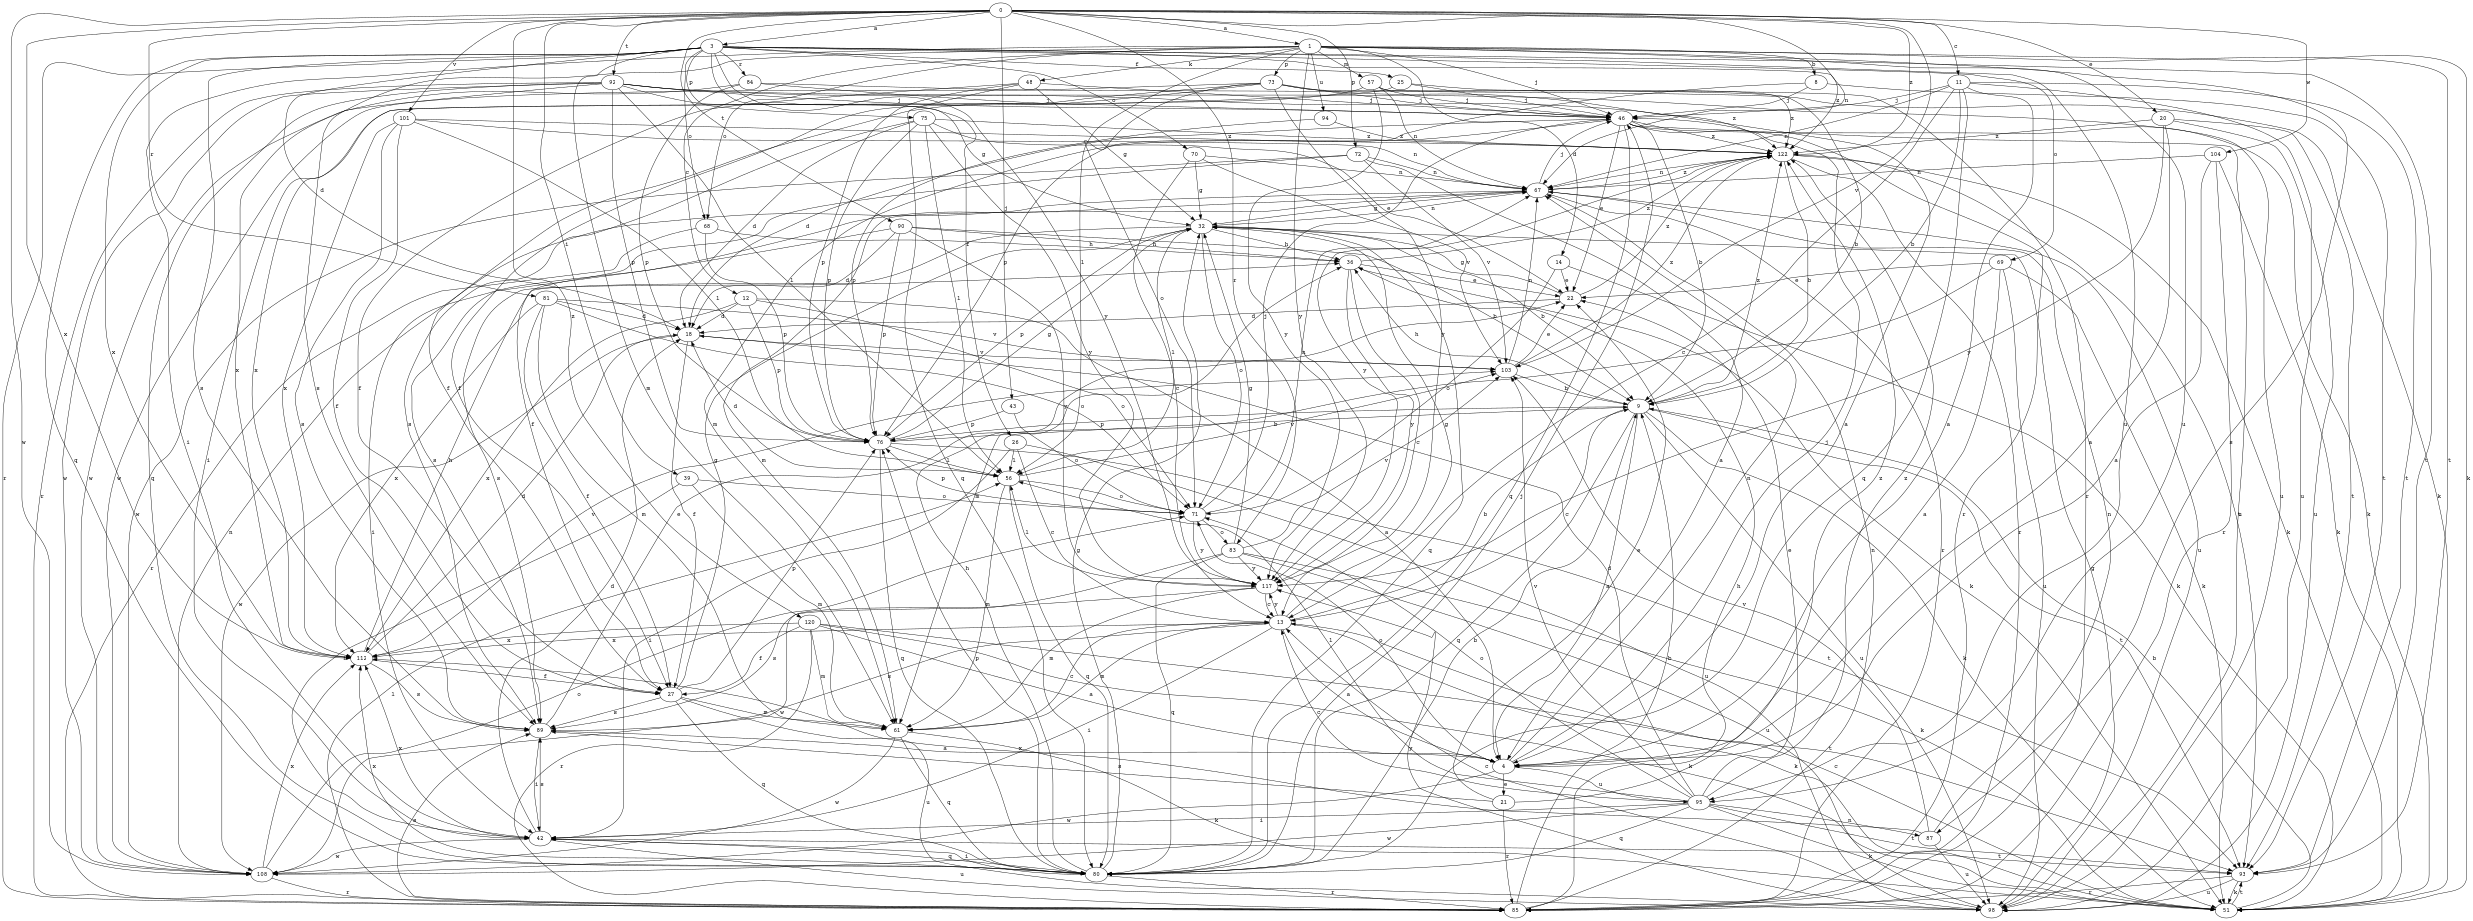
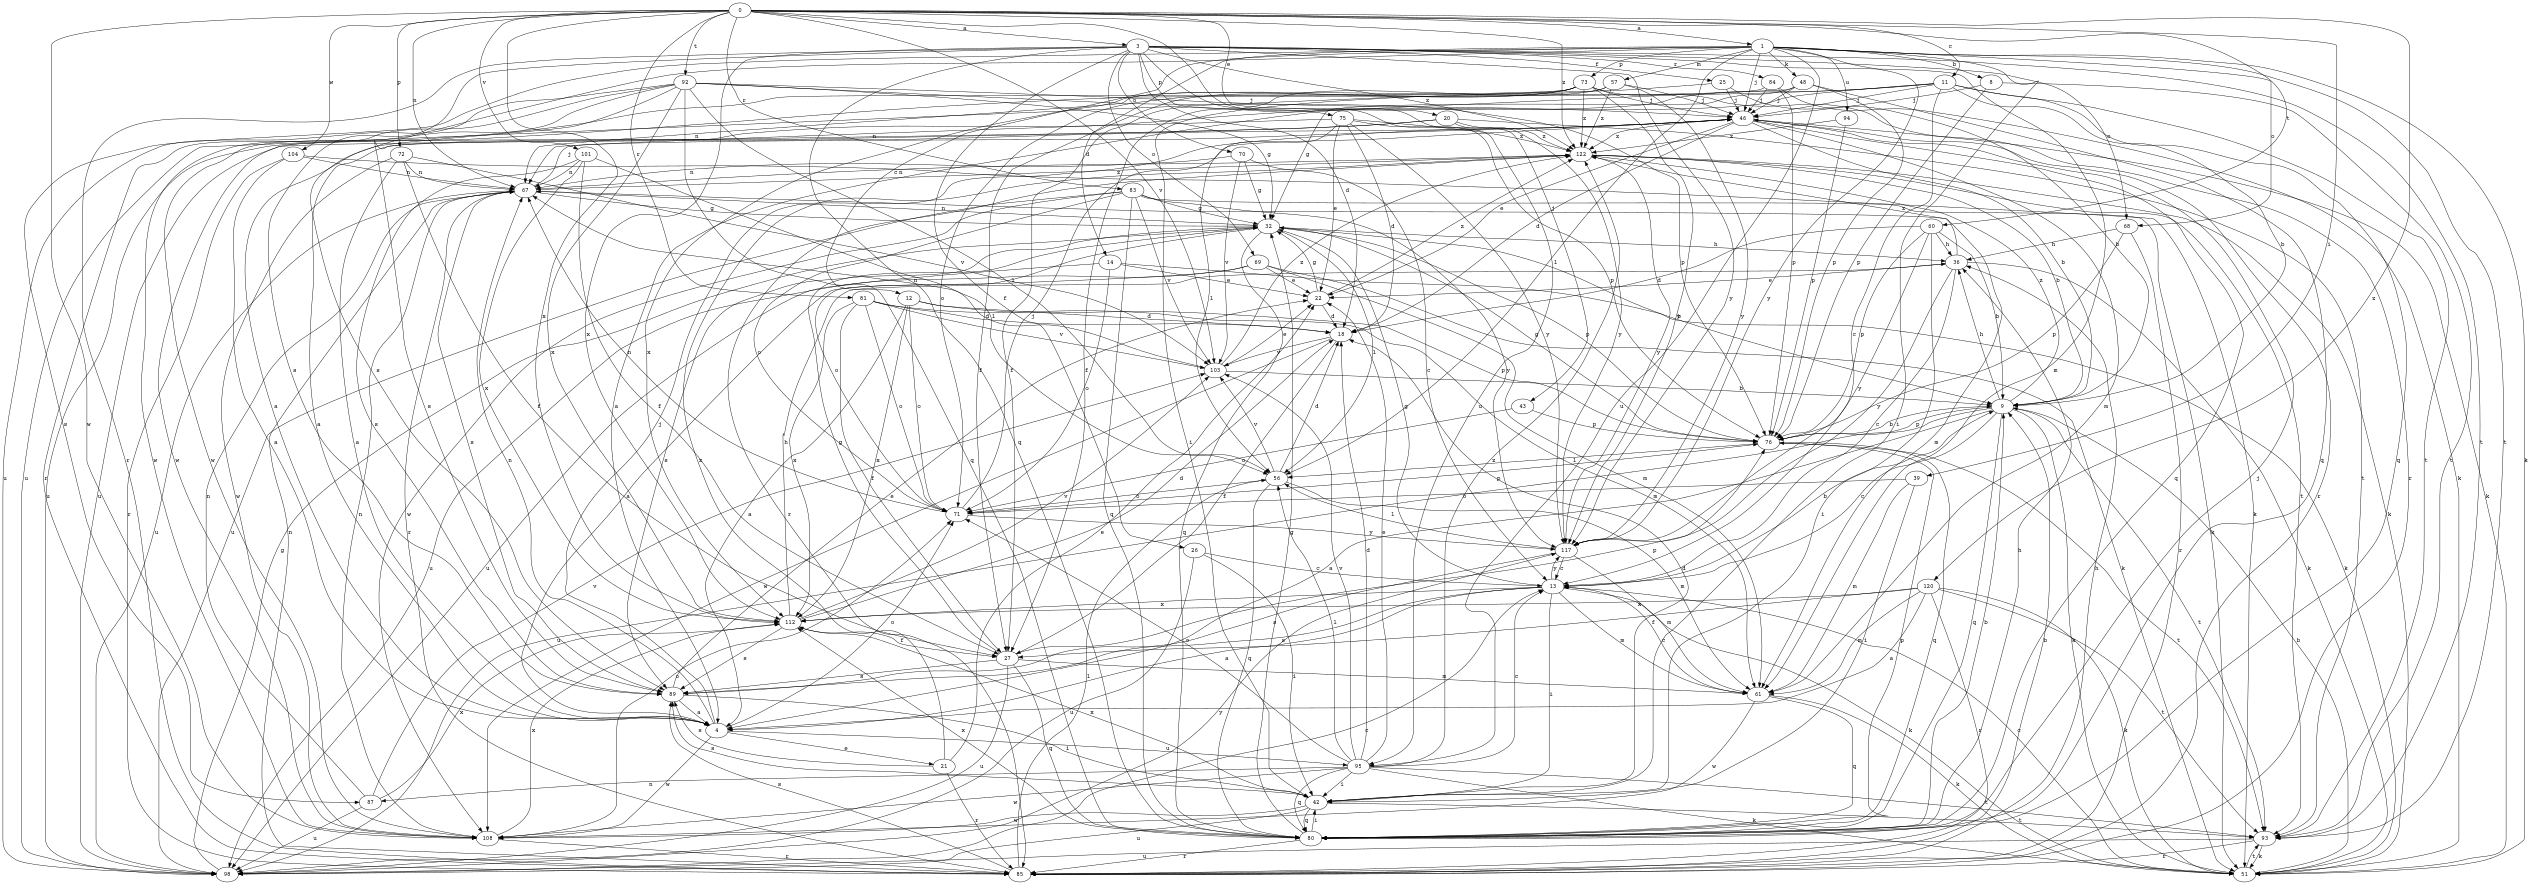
(1058, 135) -> none
(901, 226) -> (1932, 226)
(1012, 458) -> none
none -> (575, 462)
(1214, 530) -> (814, 276)
